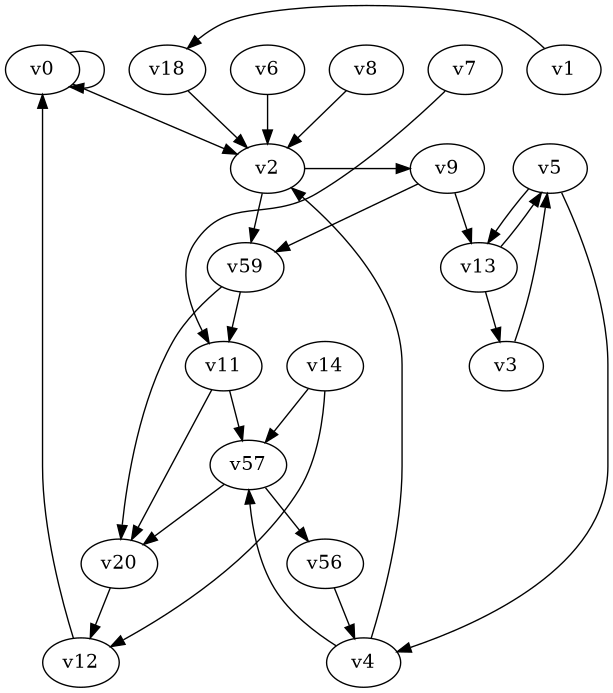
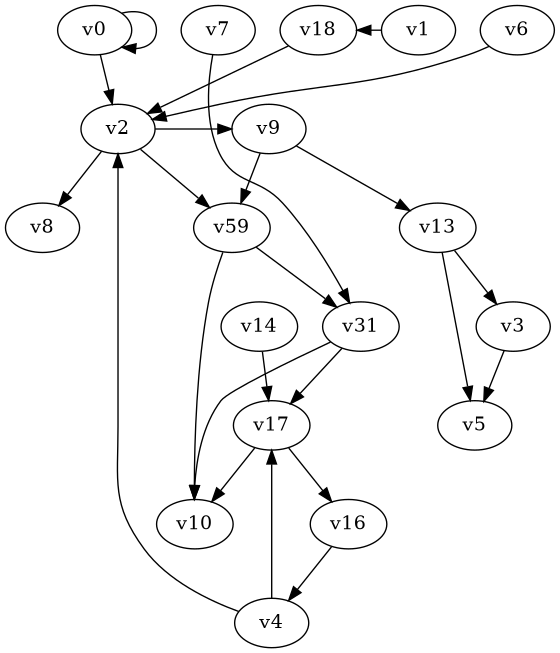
(322, 114) -> (85, 173)
(512, 210) -> none
(224, 366) -> (361, 327)
(248, 465) -> (272, 425)
(608, 468) -> none
(119, 564) -> (195, 524)
(325, 564) -> (349, 524)
(81, 663) -> none
